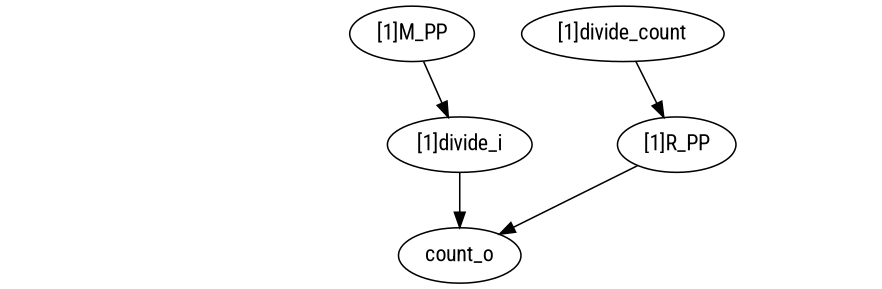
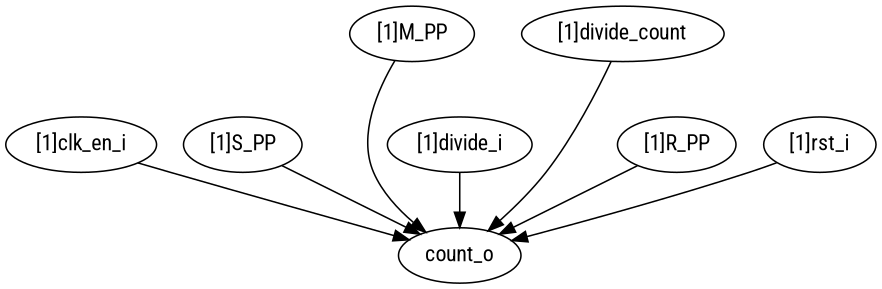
(433, 82) -> (368, 146)
(646, 82) -> (564, 147)
none -> (81, 145)
none -> (243, 145)
none -> (820, 145)
